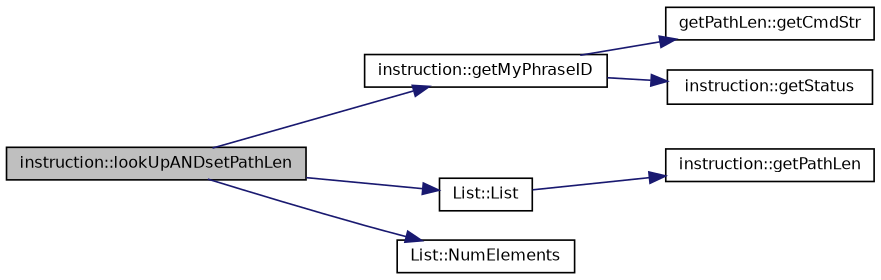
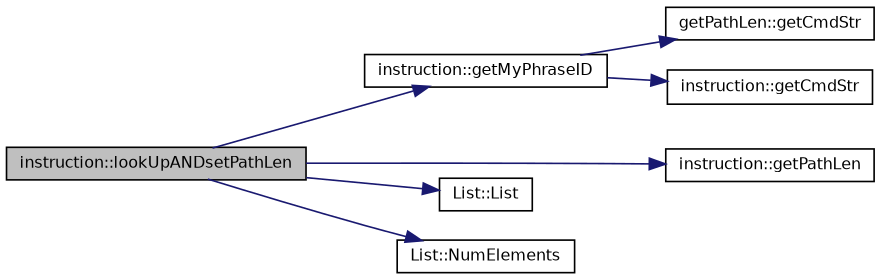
(770, 87) -> (770, 87)
(591, 184) -> (478, 163)
